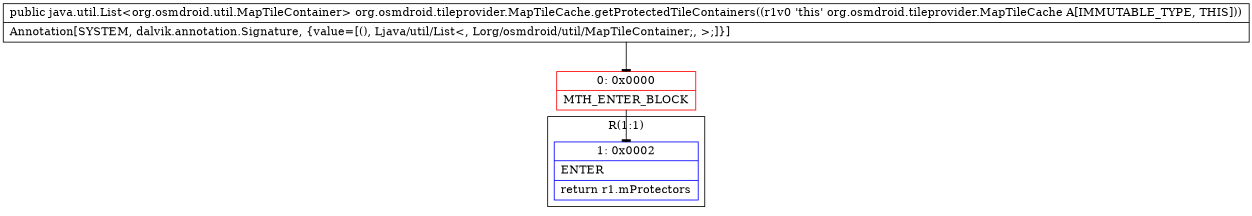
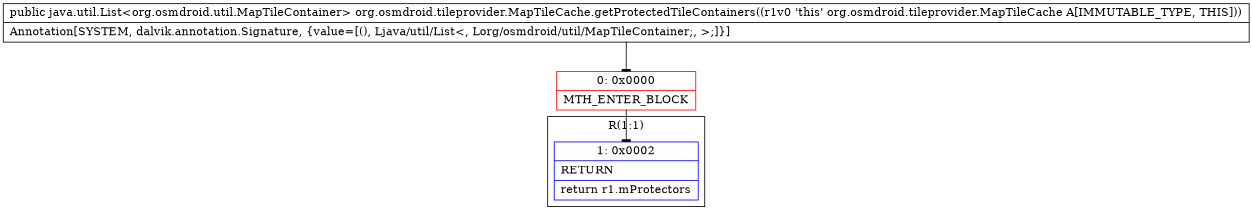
(582, 170) -> (587, 170)
